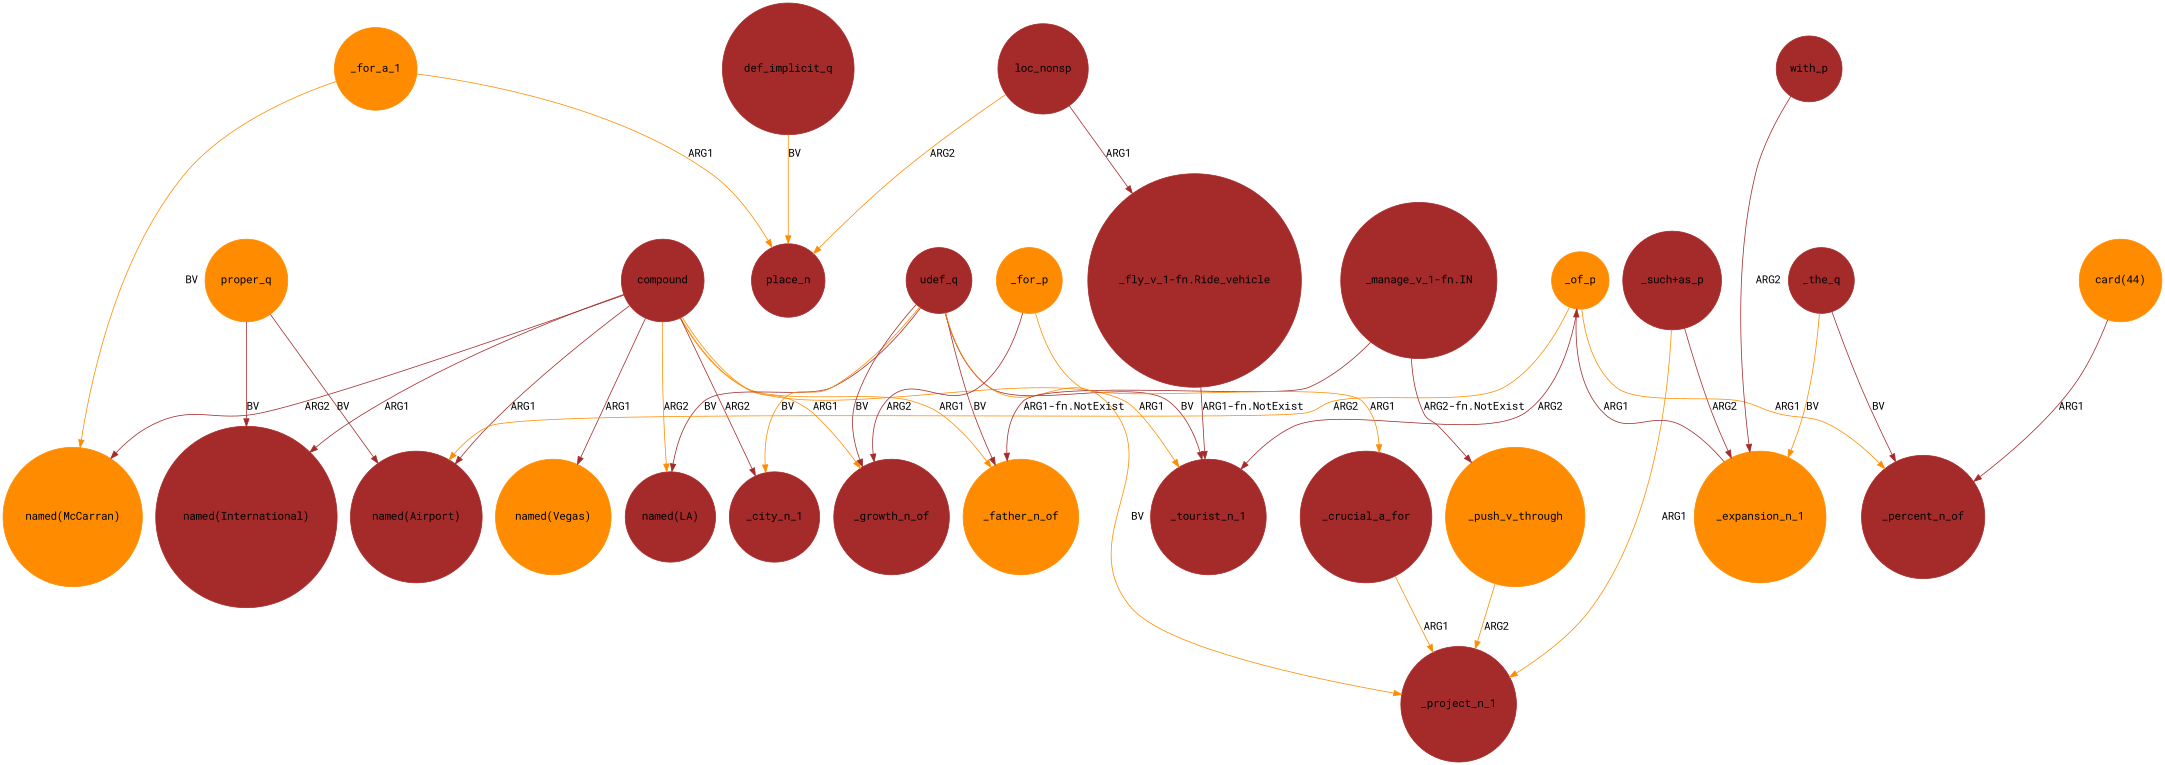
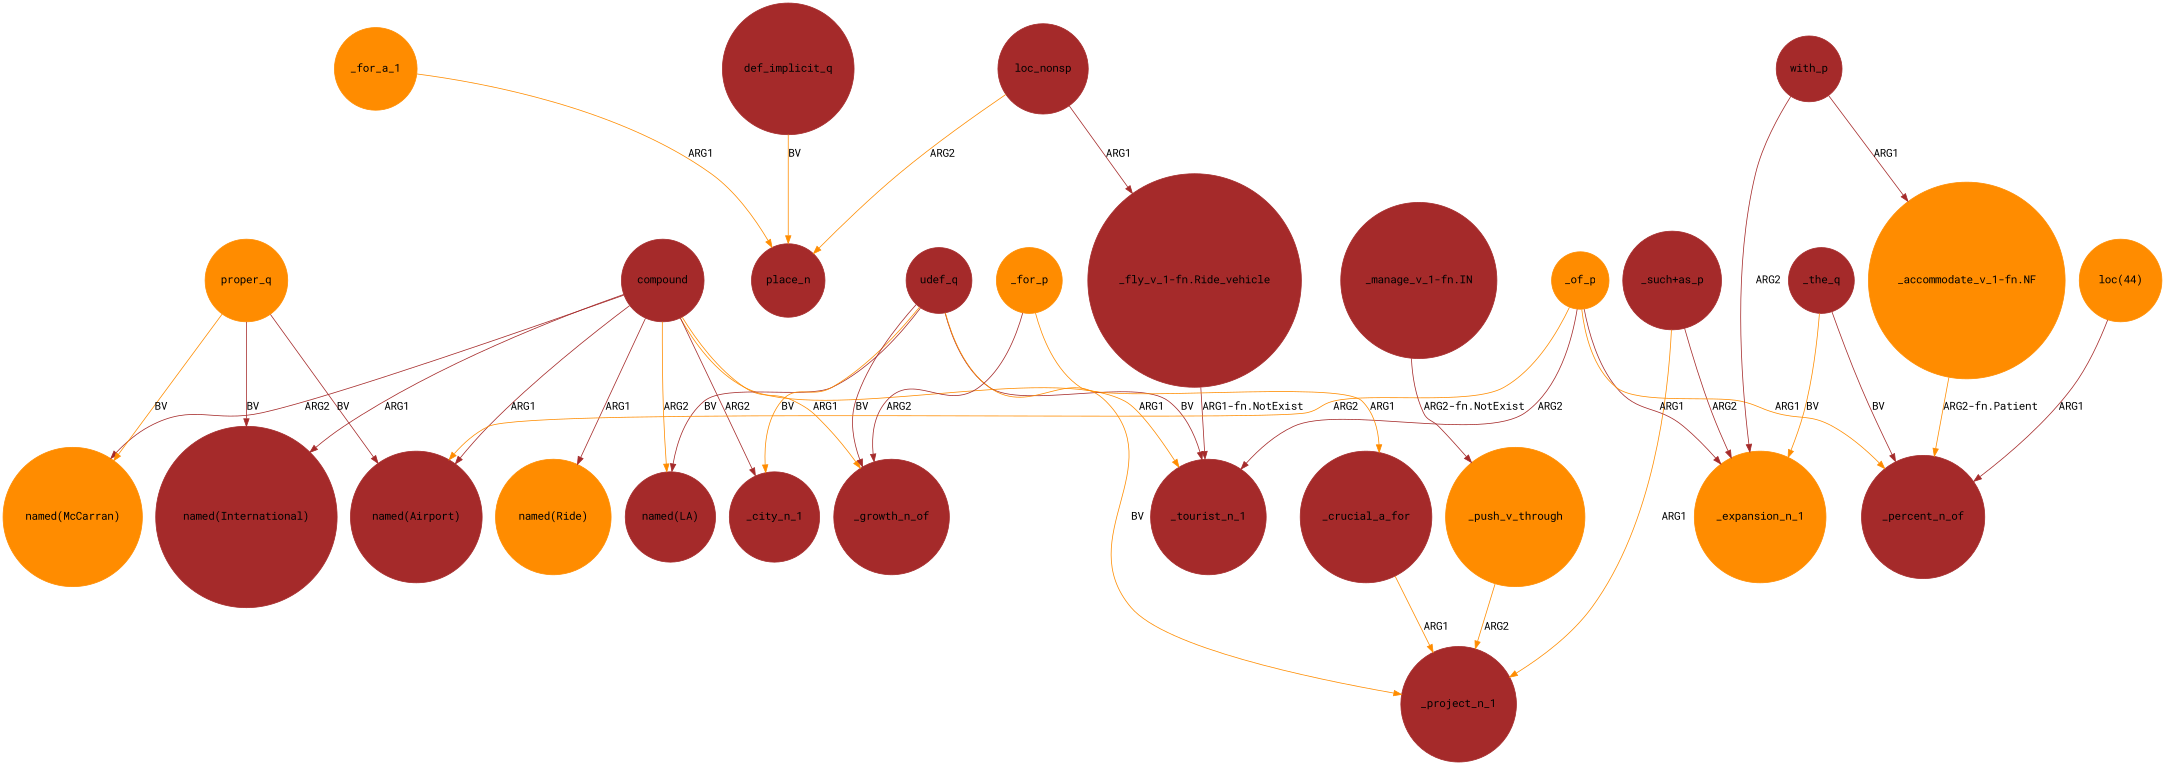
(154, 219) -> (170, 384)
none -> (1967, 280)
(2121, 280) -> (2121, 280)
(1619, 422) -> (1631, 400)
(553, 517) -> (553, 517)
(1021, 517) -> none
